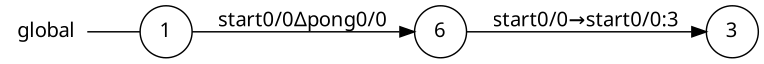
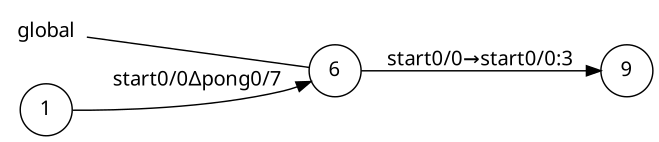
(303, 21) -> (198, 80)
(114, 32) -> (198, 52)
(732, 32) -> (627, 71)
